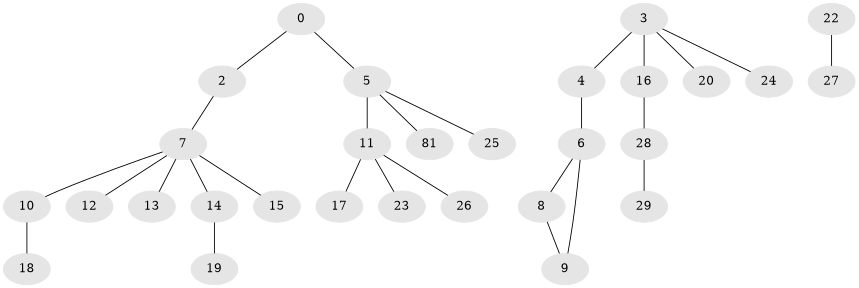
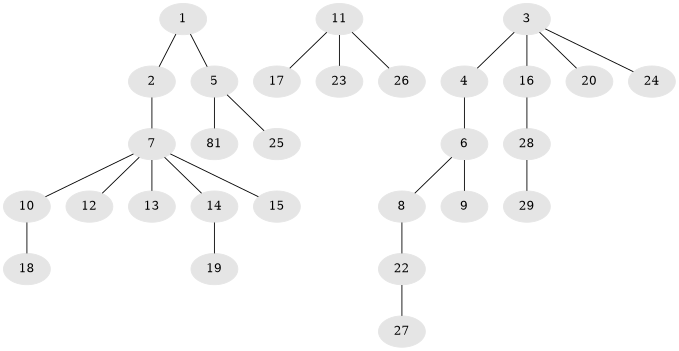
(301, 19) -> (183, 19)
(367, 113) -> none
(553, 238) -> (402, 238)
